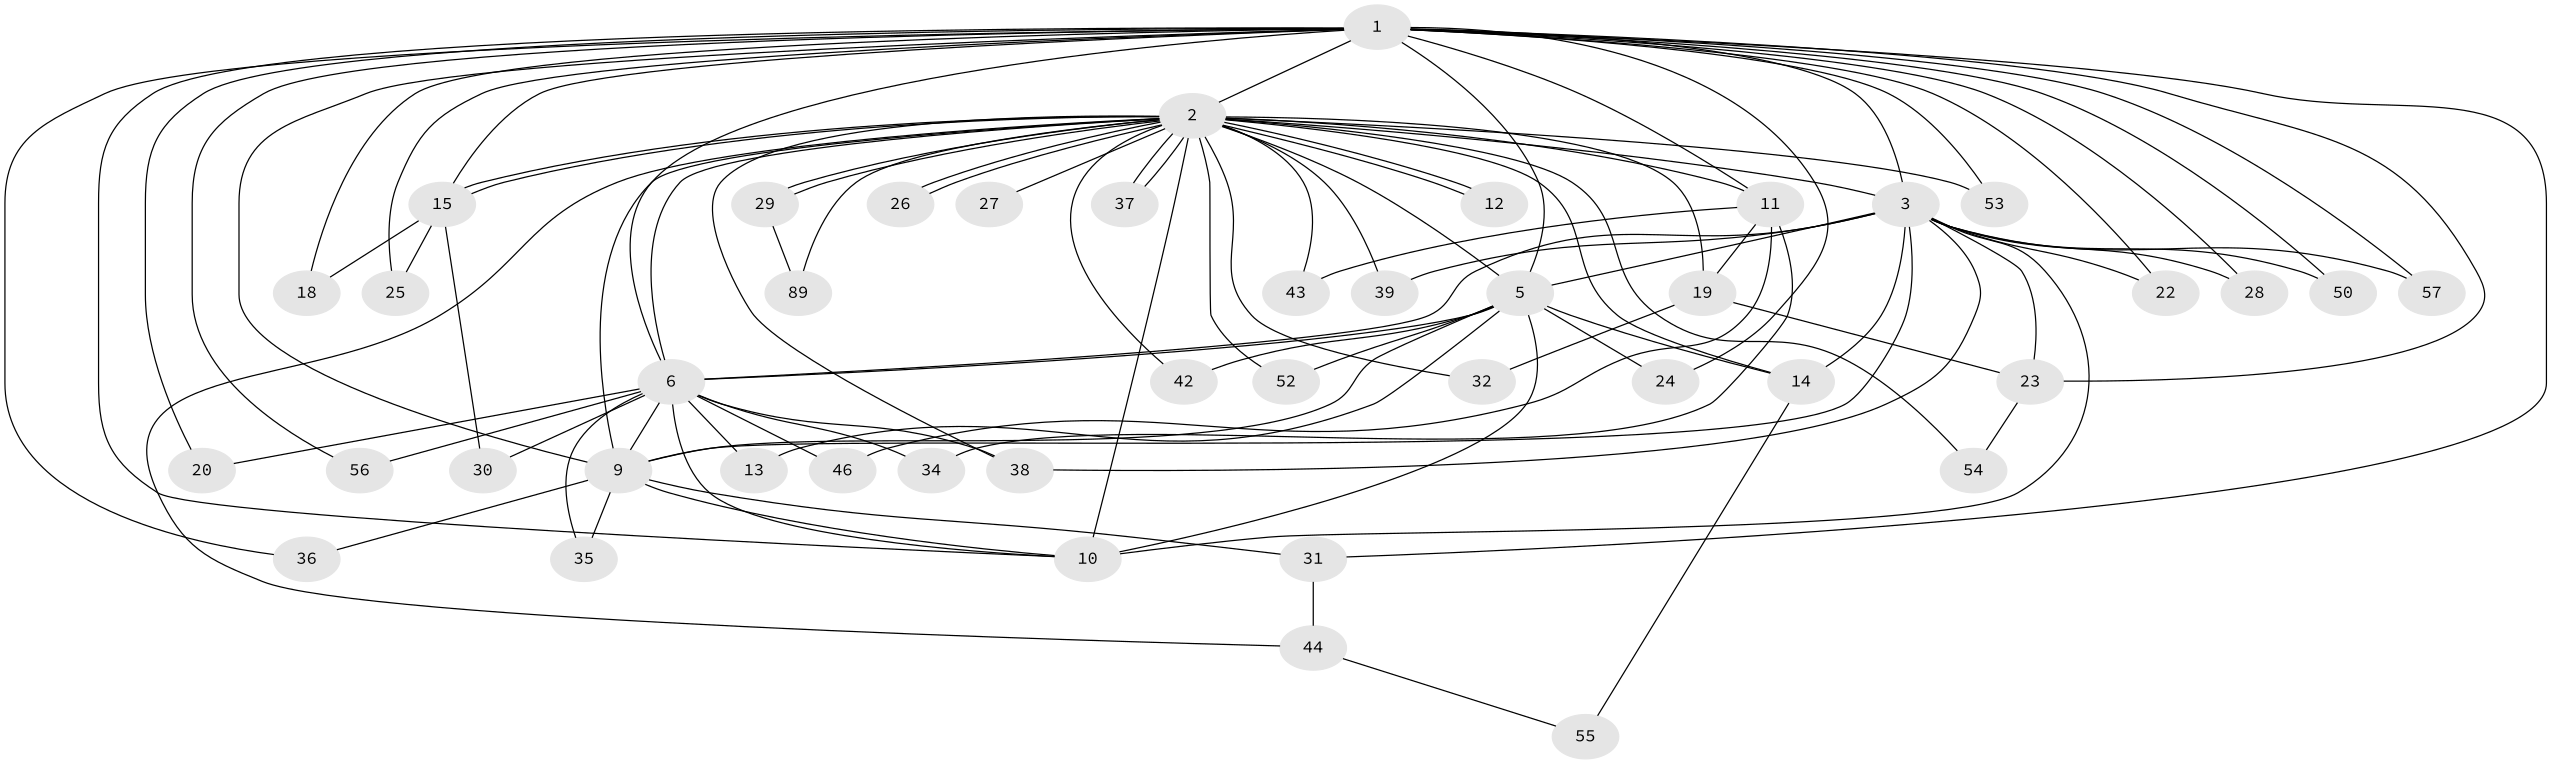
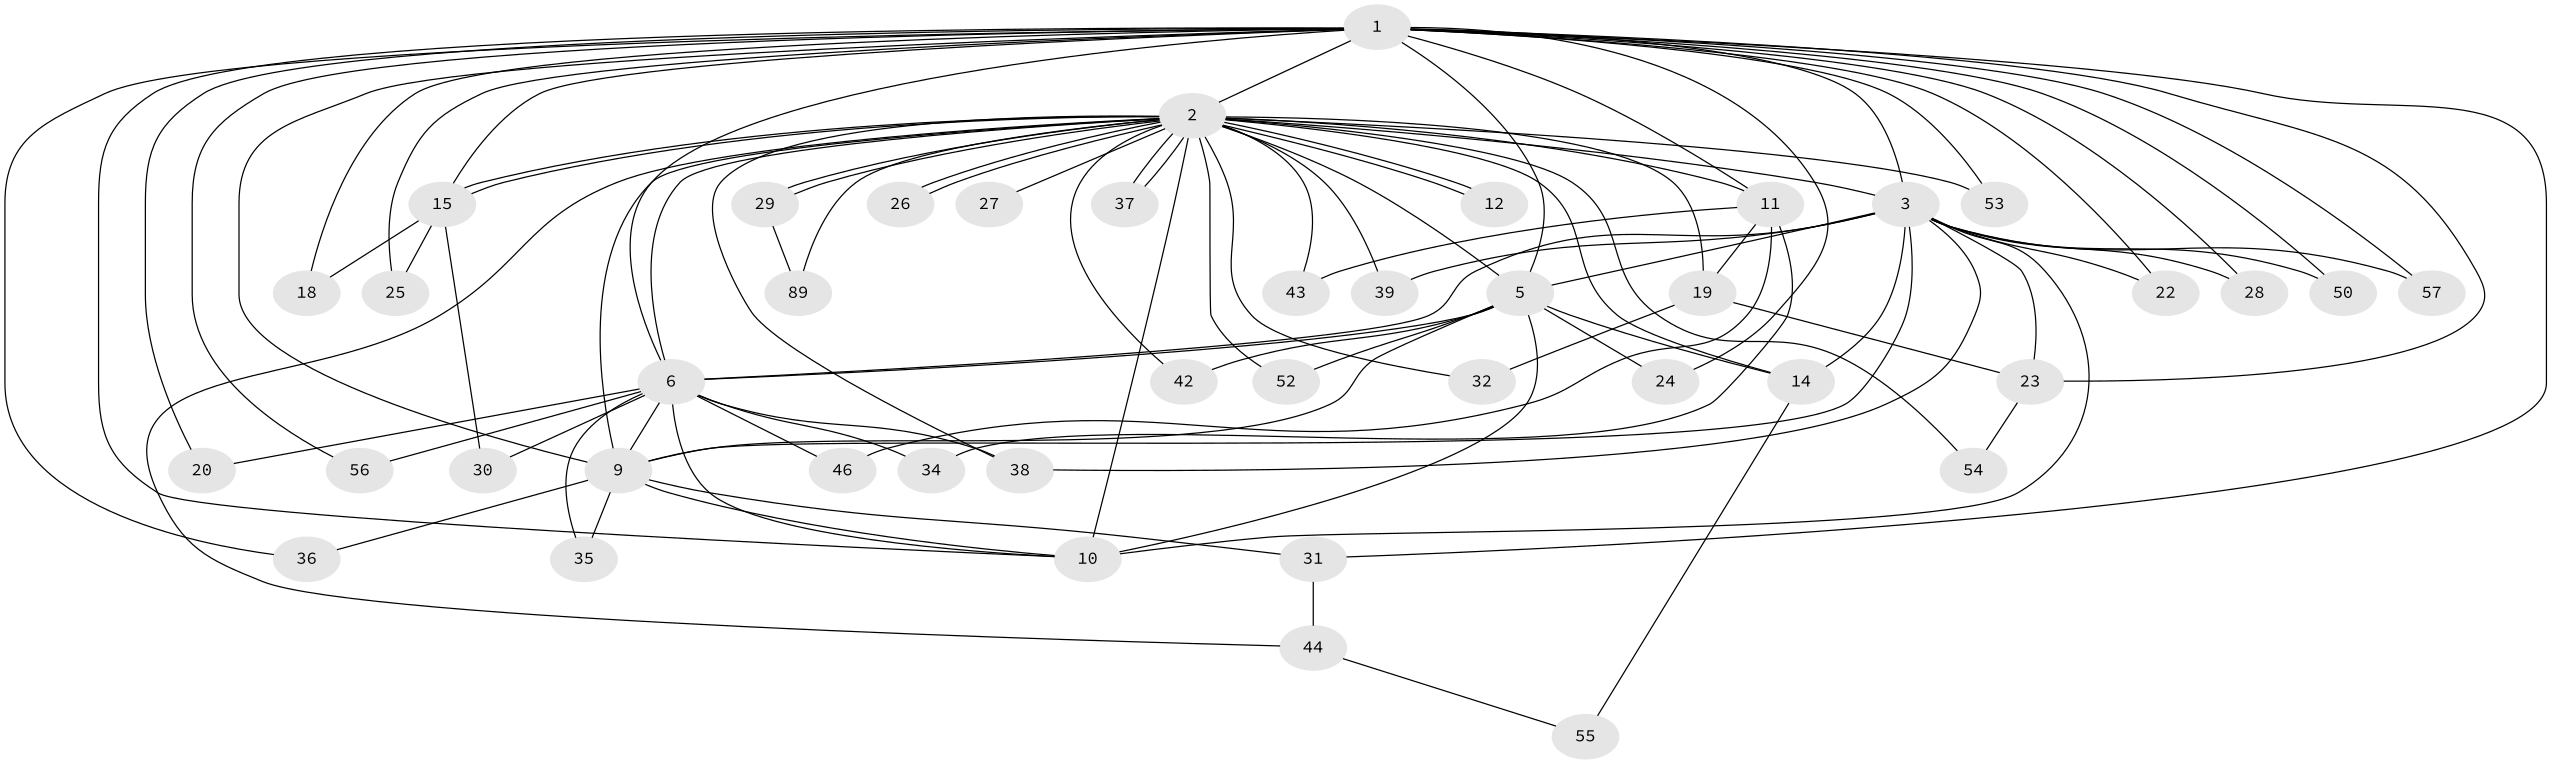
(754, 471) -> none
